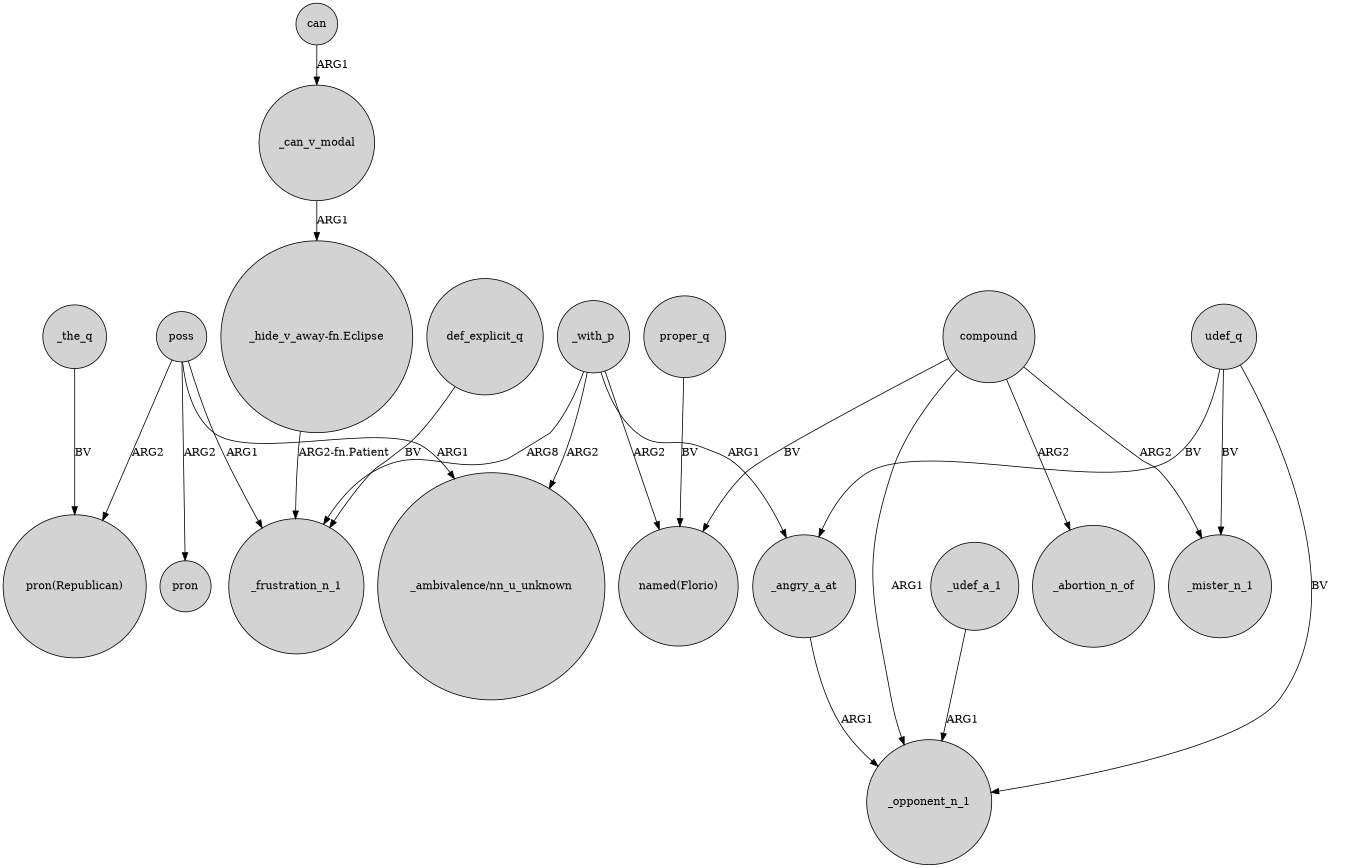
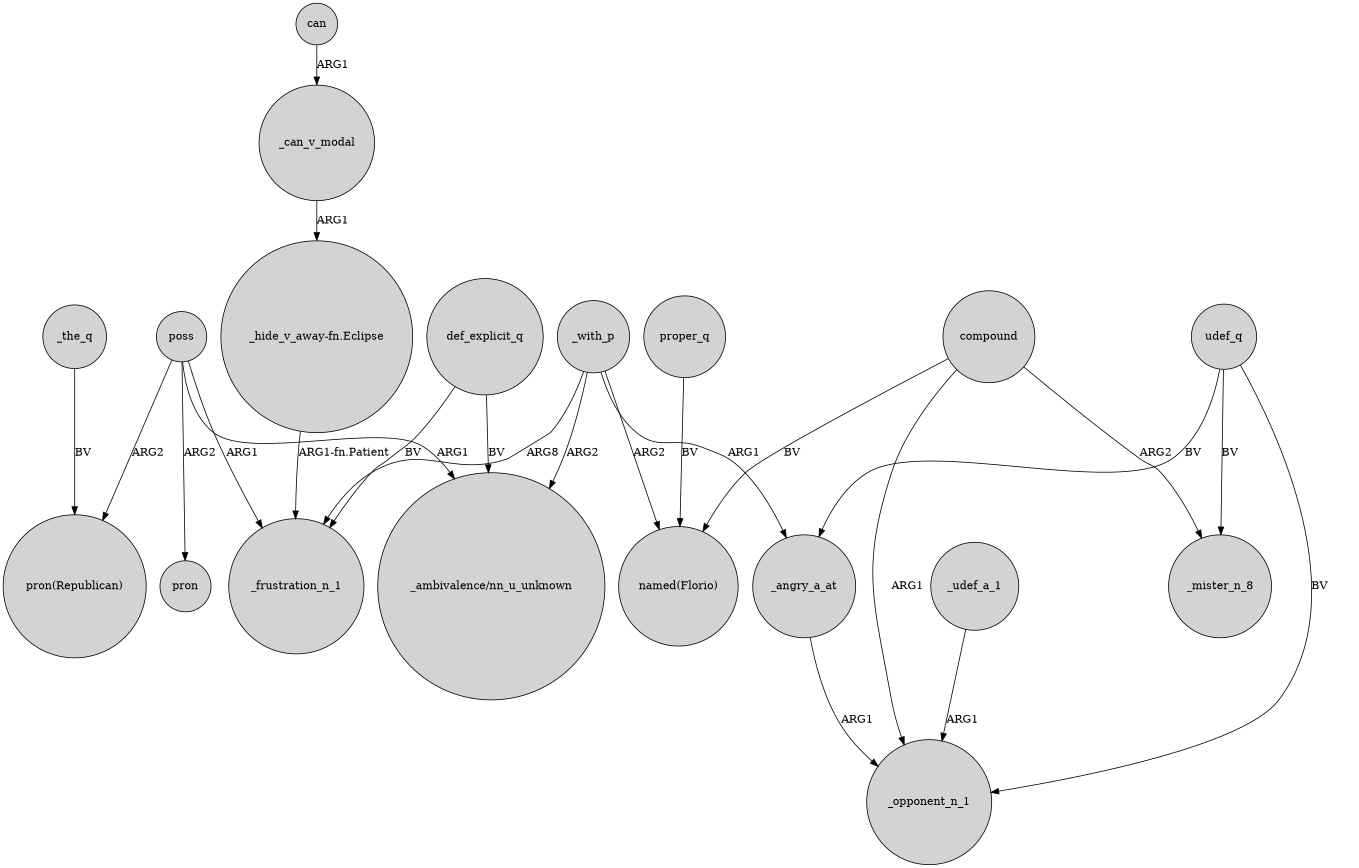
none -> (487, 430)
(344, 453) -> (344, 453)
(1093, 586) -> none
(1220, 586) -> (1220, 586)
